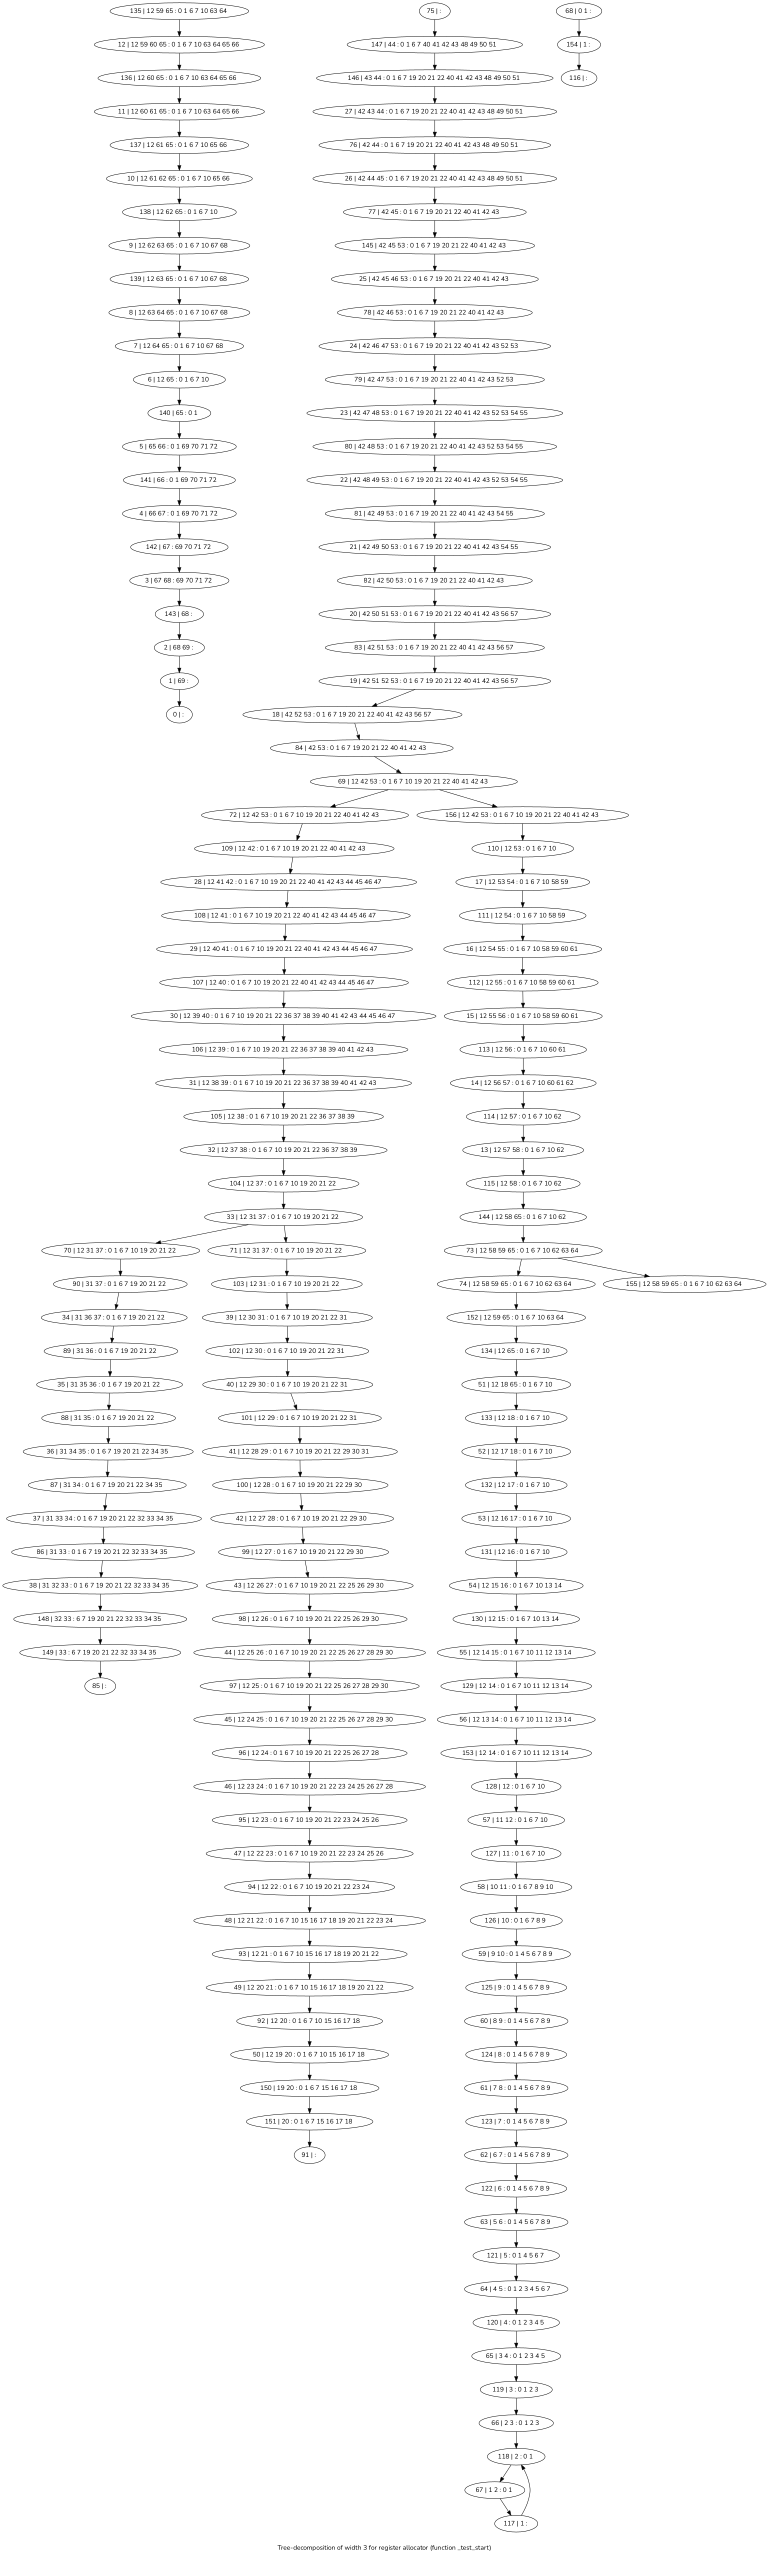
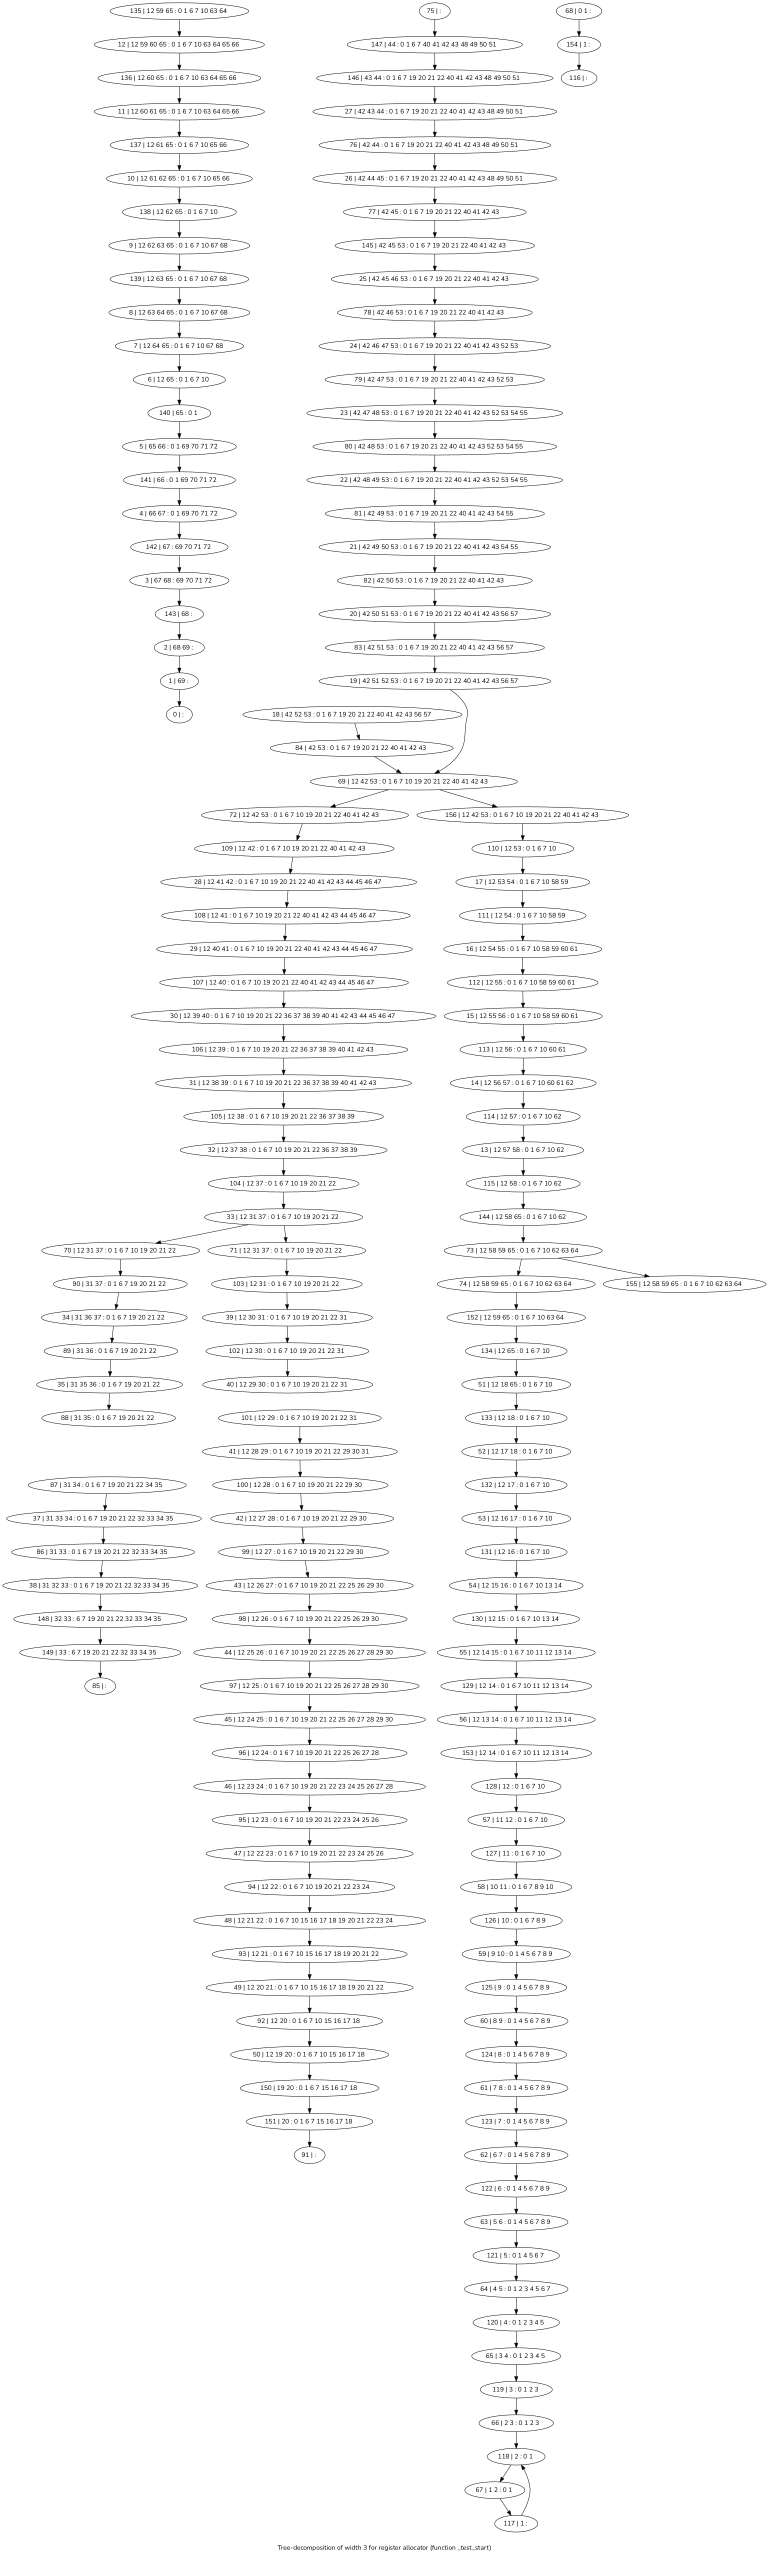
(396, 697) -> (465, 732)
(293, 1399) -> none
(108, 1452) -> none
